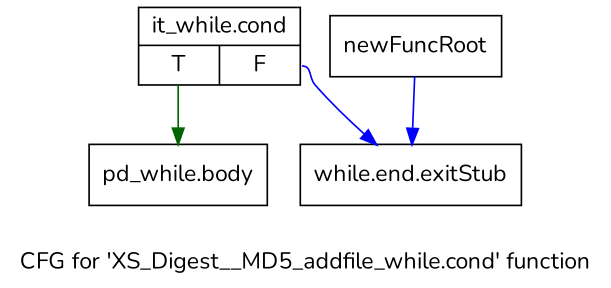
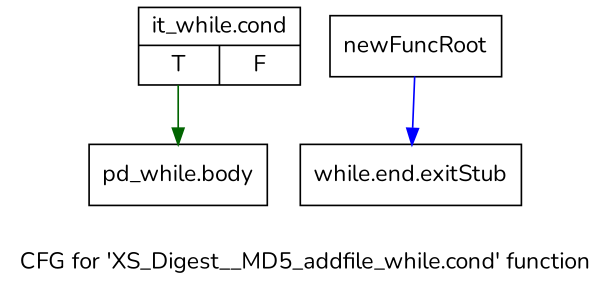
(330, 101) -> none
